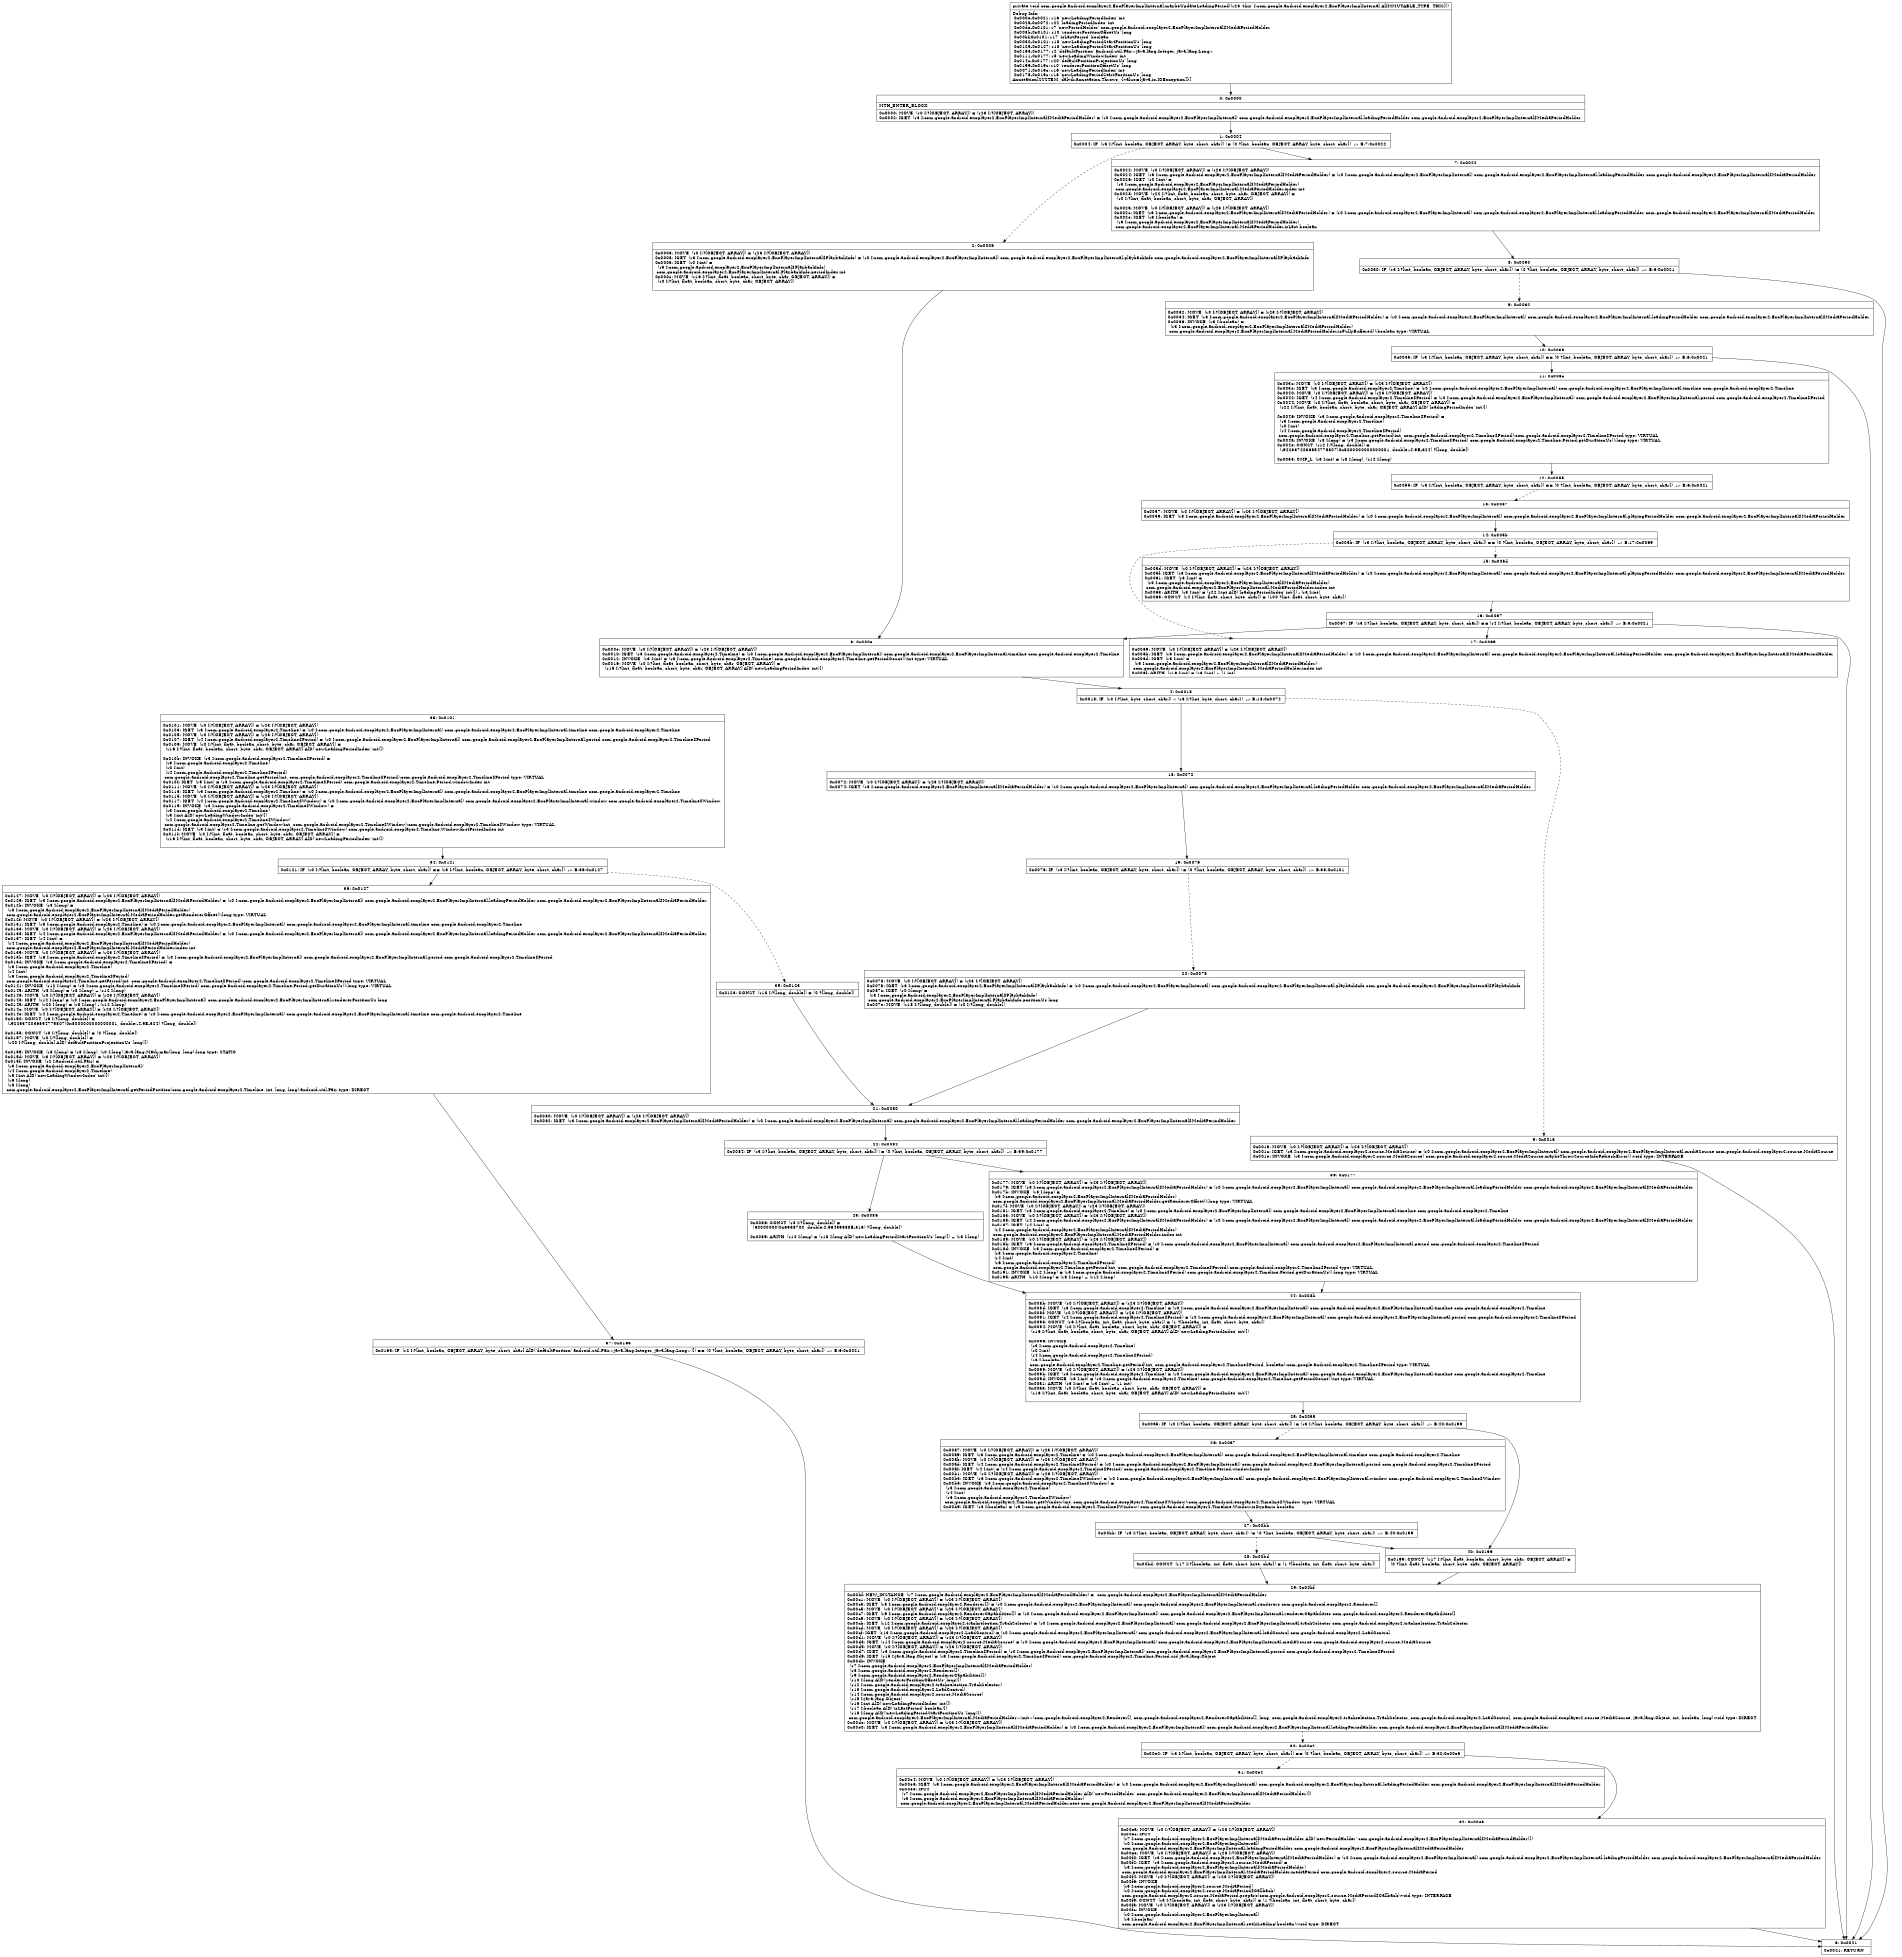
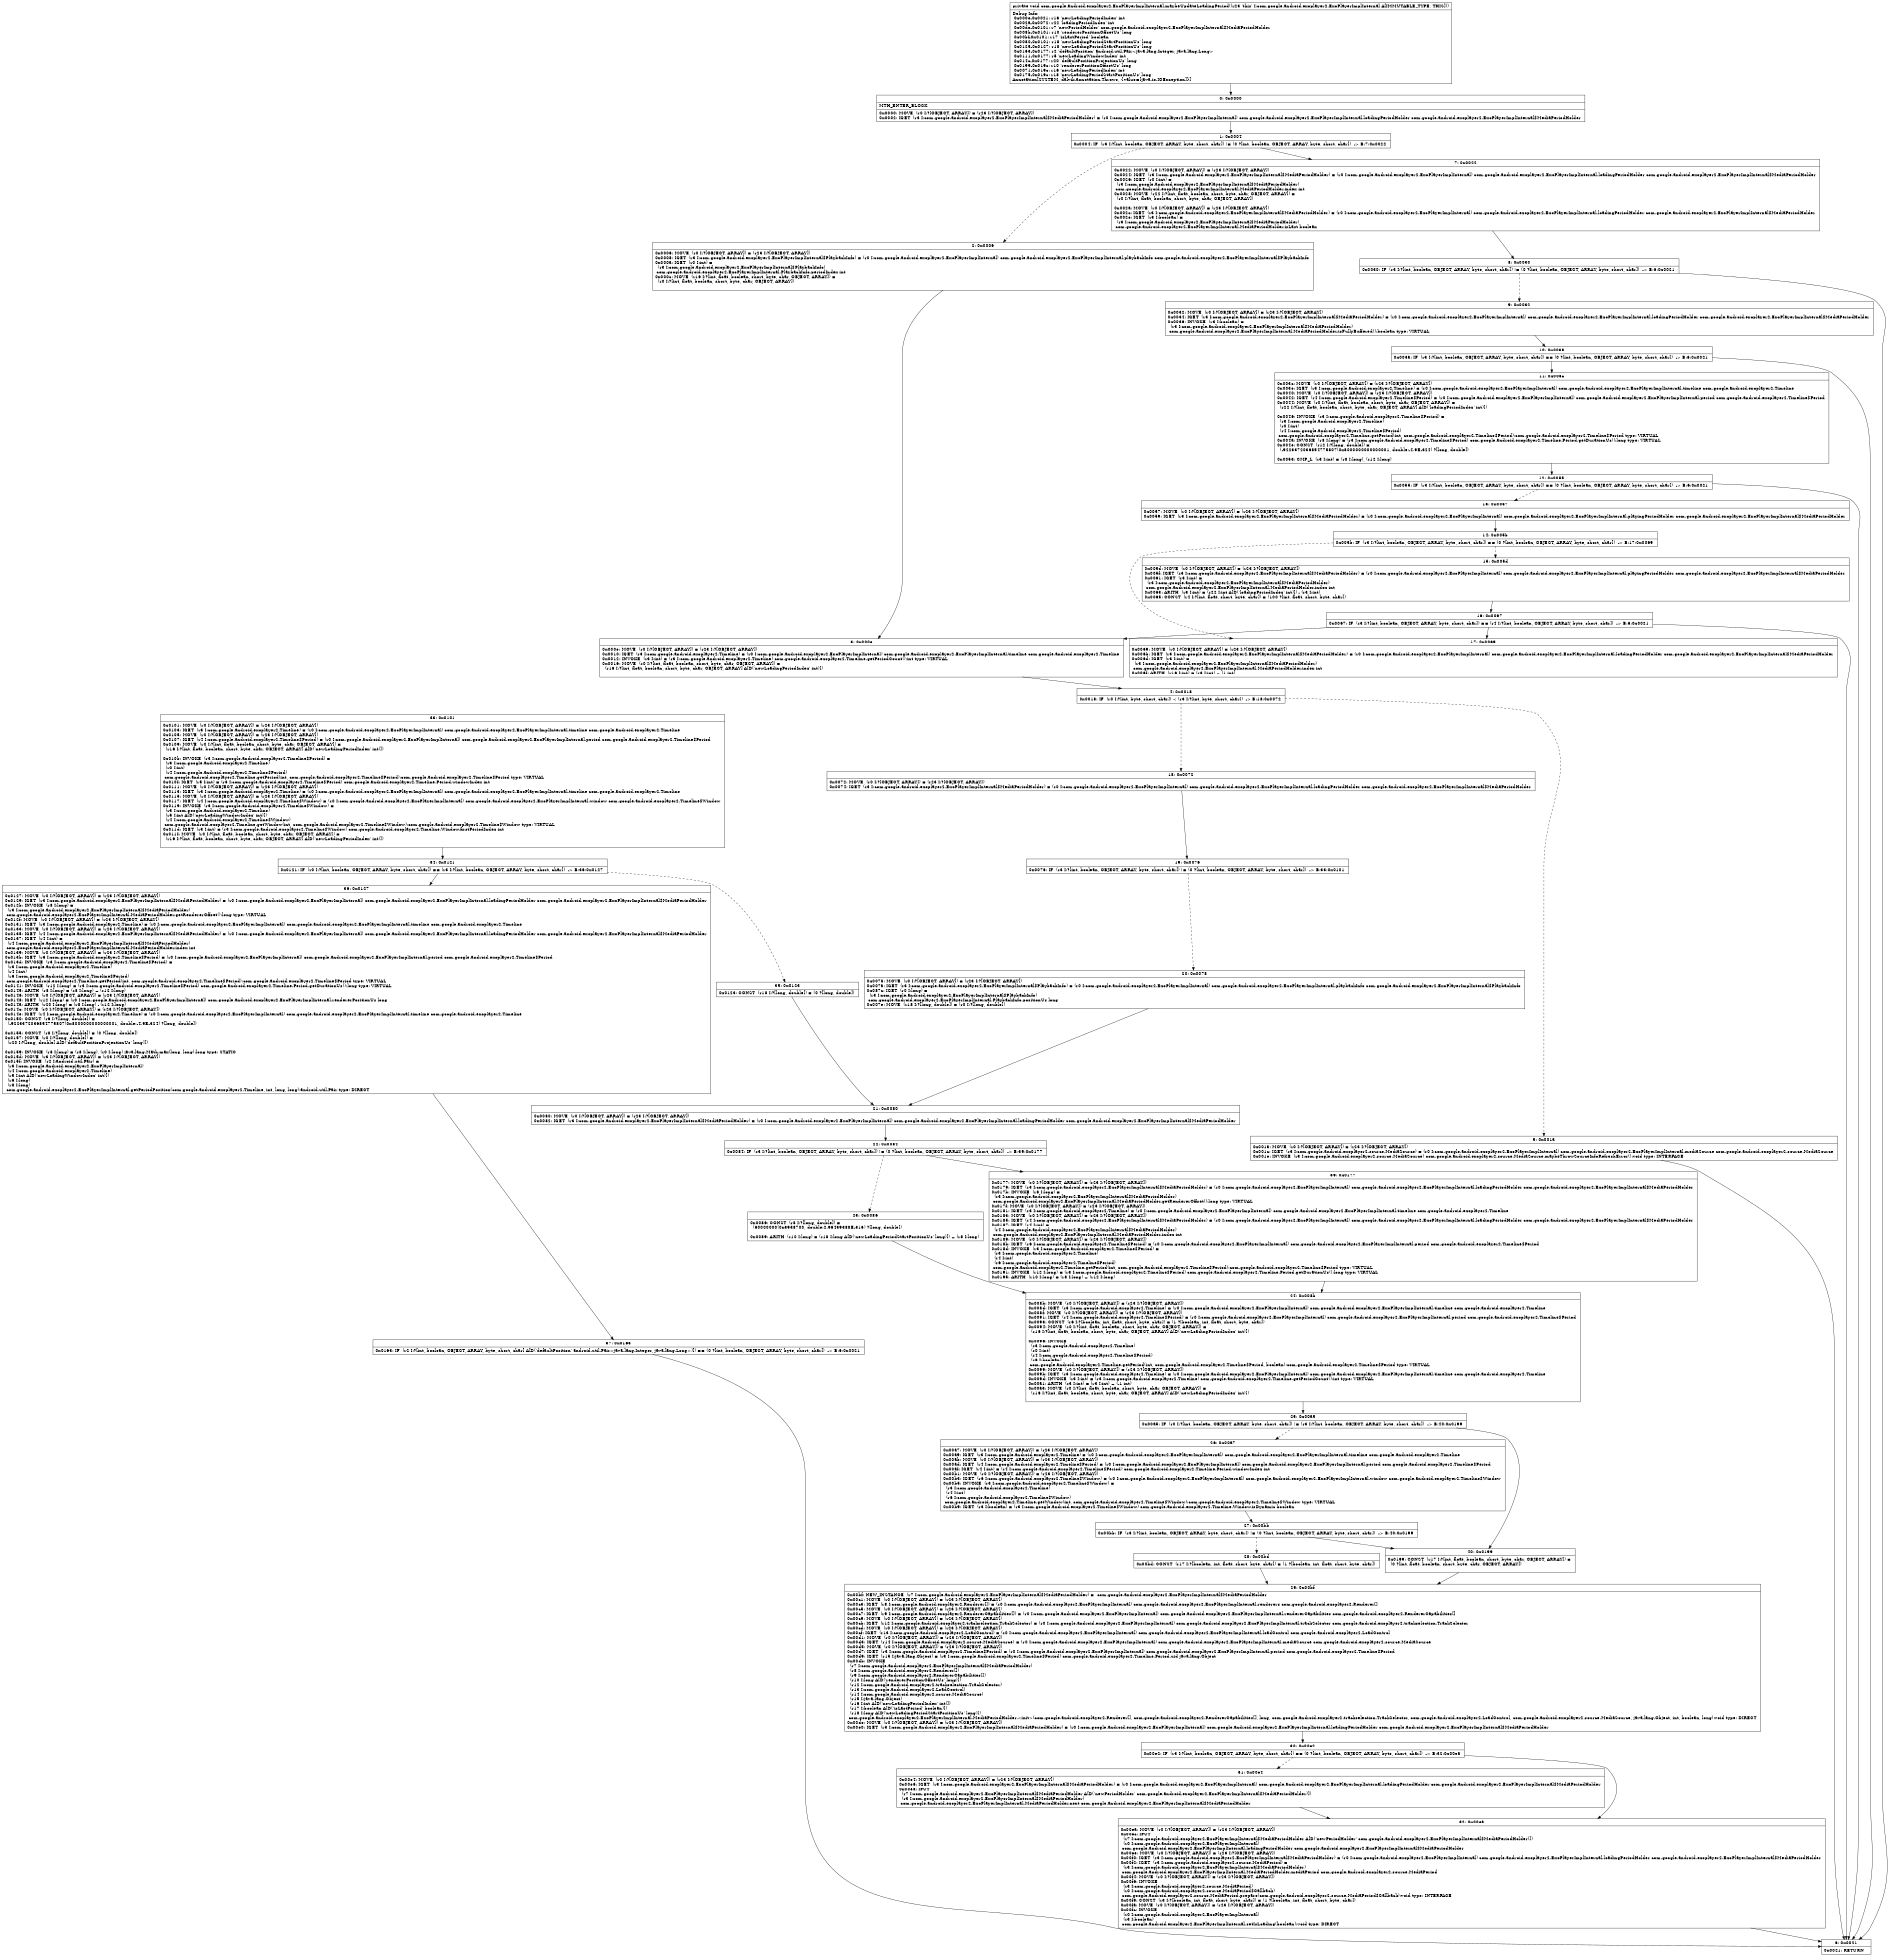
(1181, 736) -> (1181, 736)
none -> (1858, 1147)
(877, 1182) -> (877, 1182)
(1303, 1735) -> (1303, 1735)
none -> (1313, 1812)
